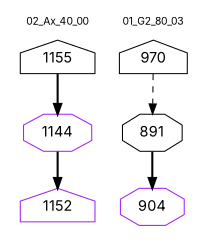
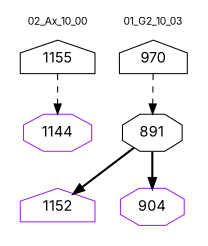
(58, 22) -> (58, 22)
(153, 22) -> (153, 22)
(58, 89) -> (58, 89)
(58, 165) -> (118, 160)
